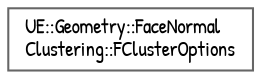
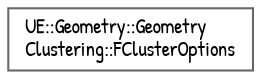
(131, 39) -> (131, 39)
